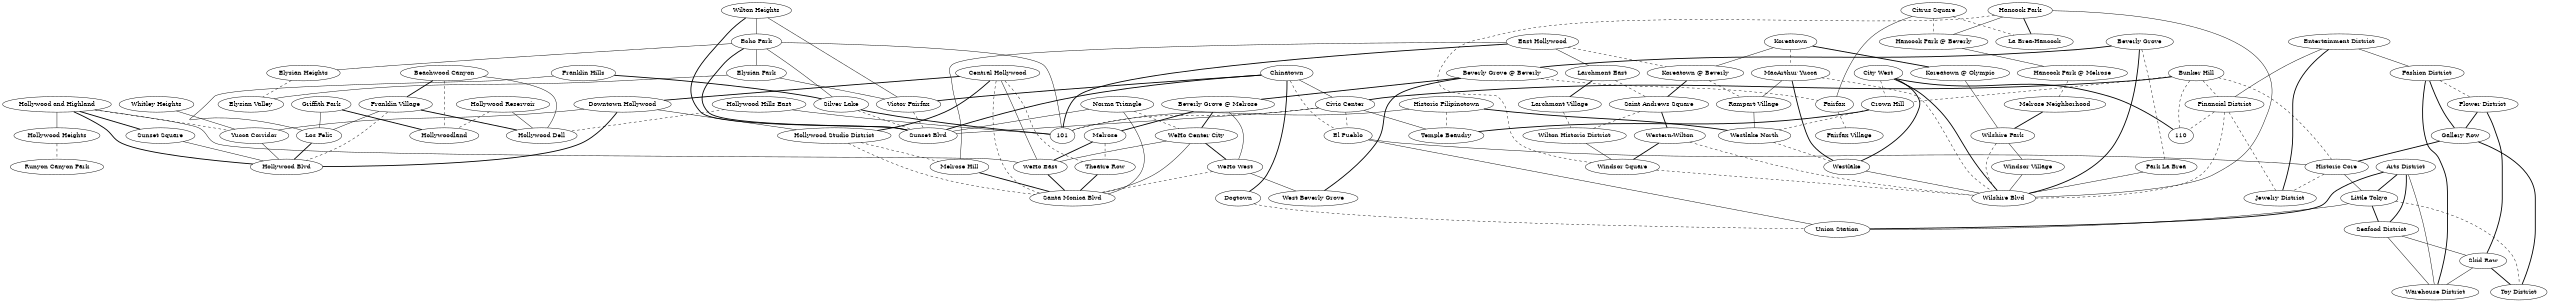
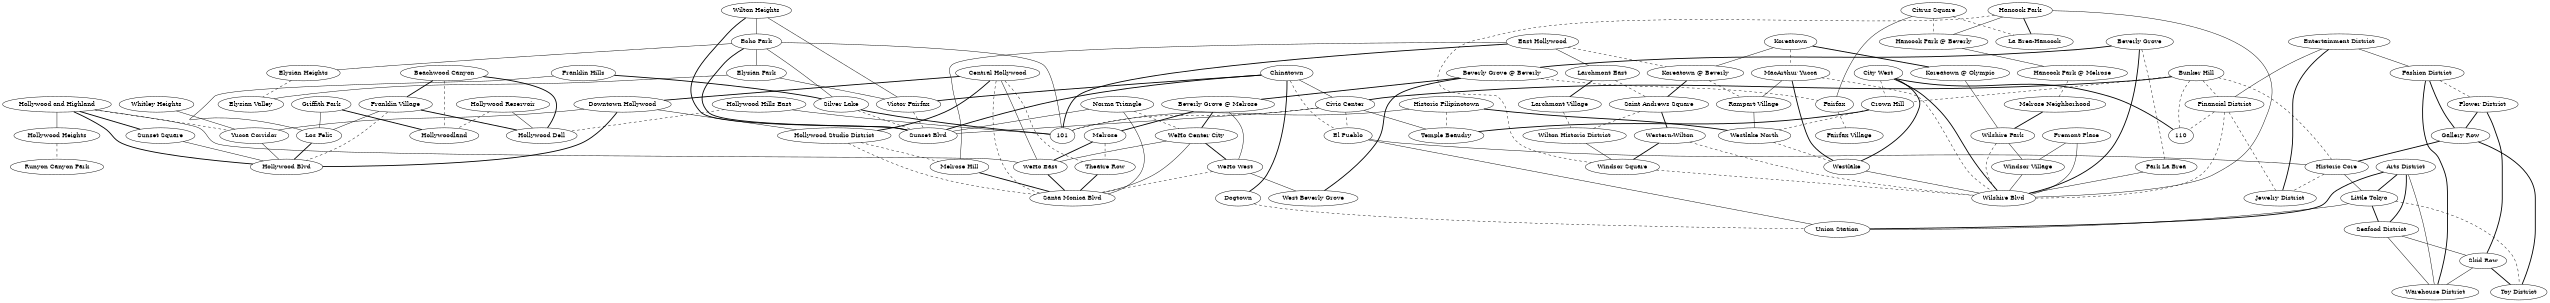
(536, 87) -> (536, 87)
none -> (2077, 136)
